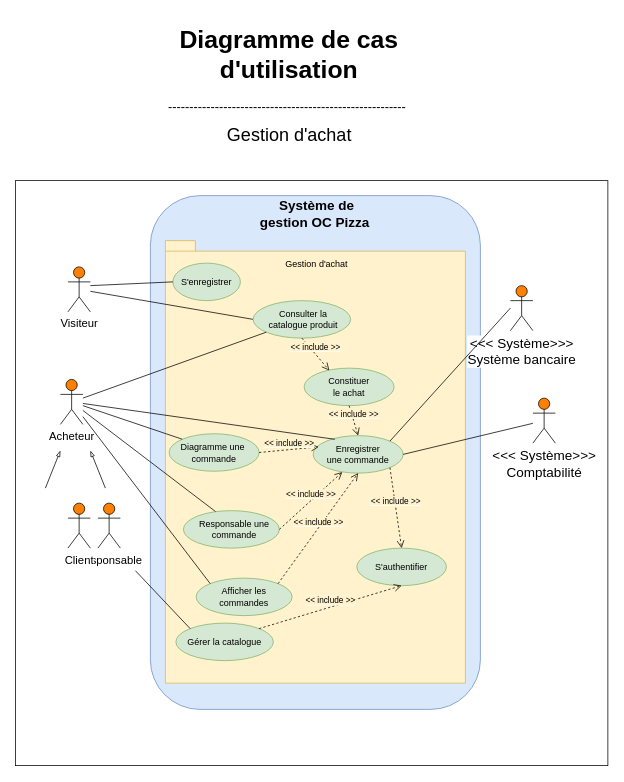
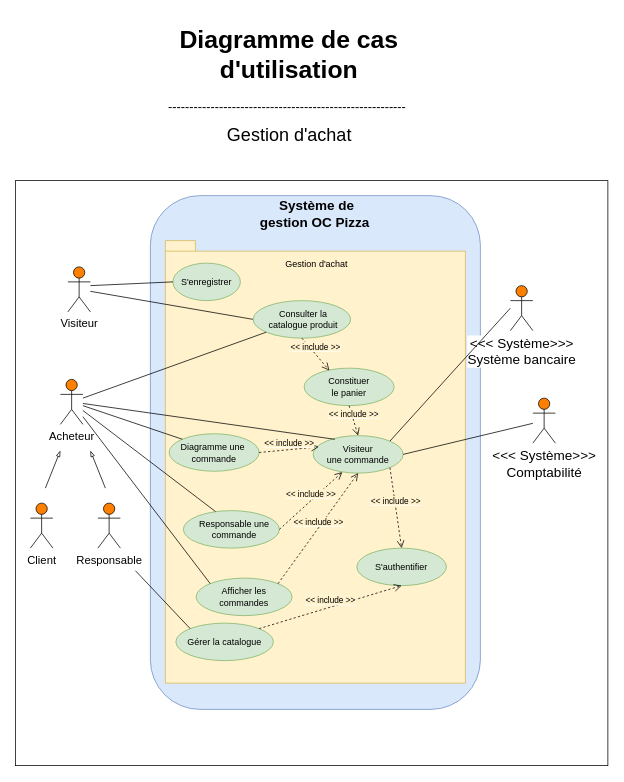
(349, 387) -> (349, 387)
(358, 454) -> (358, 454)
(79, 525) -> (42, 525)
